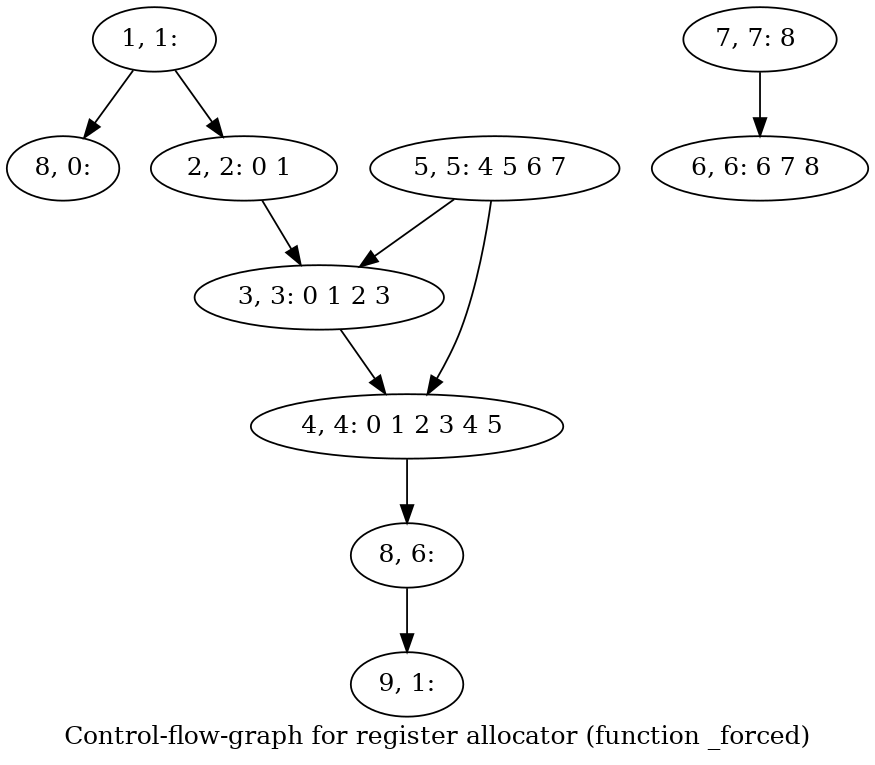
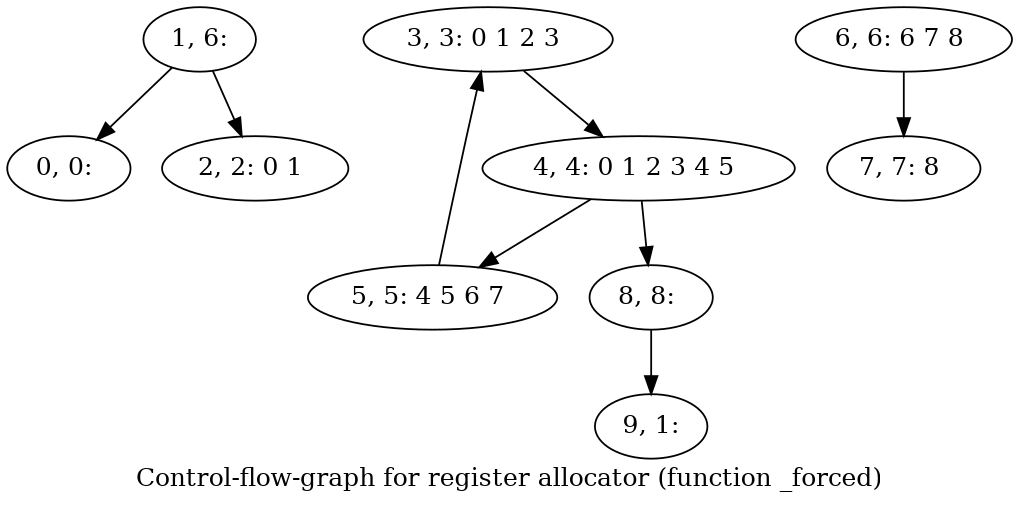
(154, 39) -> (200, 39)
(760, 95) -> (904, 95)
(63, 168) -> (69, 168)
(277, 225) -> none
(473, 293) -> (543, 228)
(407, 555) -> (651, 297)
